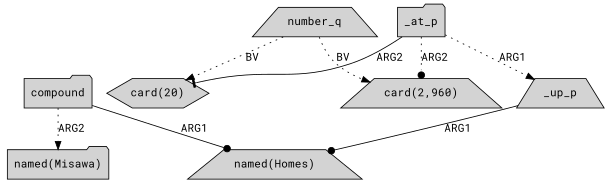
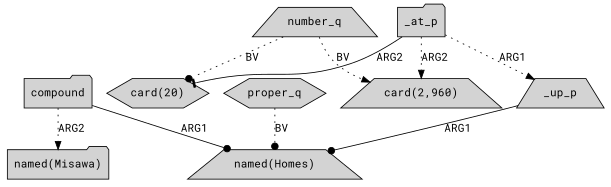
(421, 54) -> (421, 54)
(238, 57) -> (238, 57)
none -> (275, 93)
